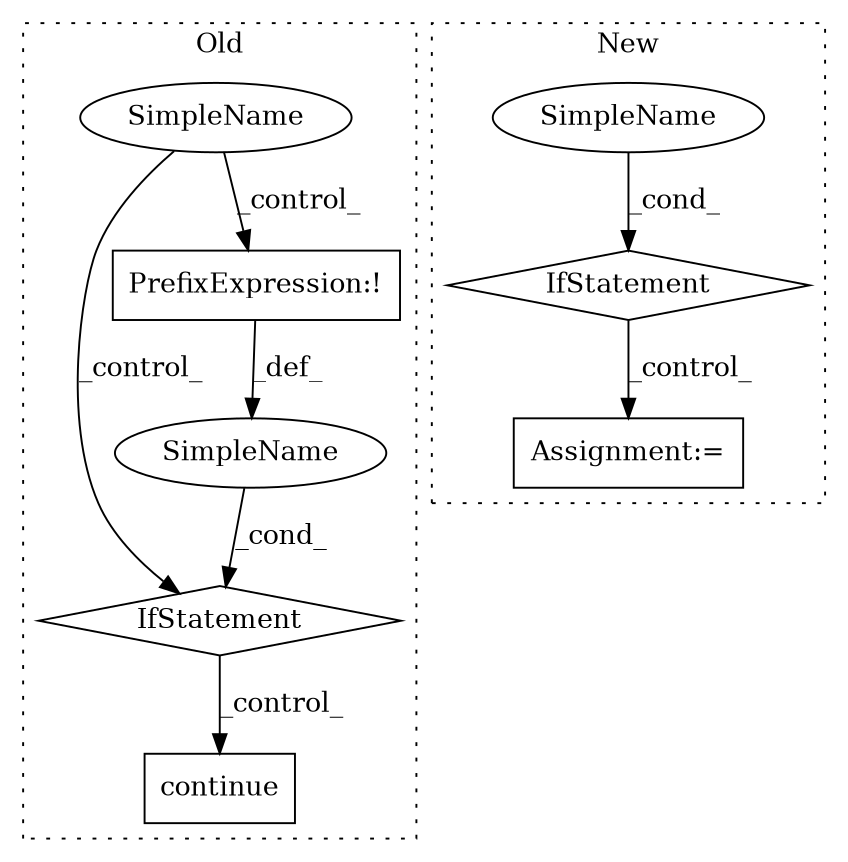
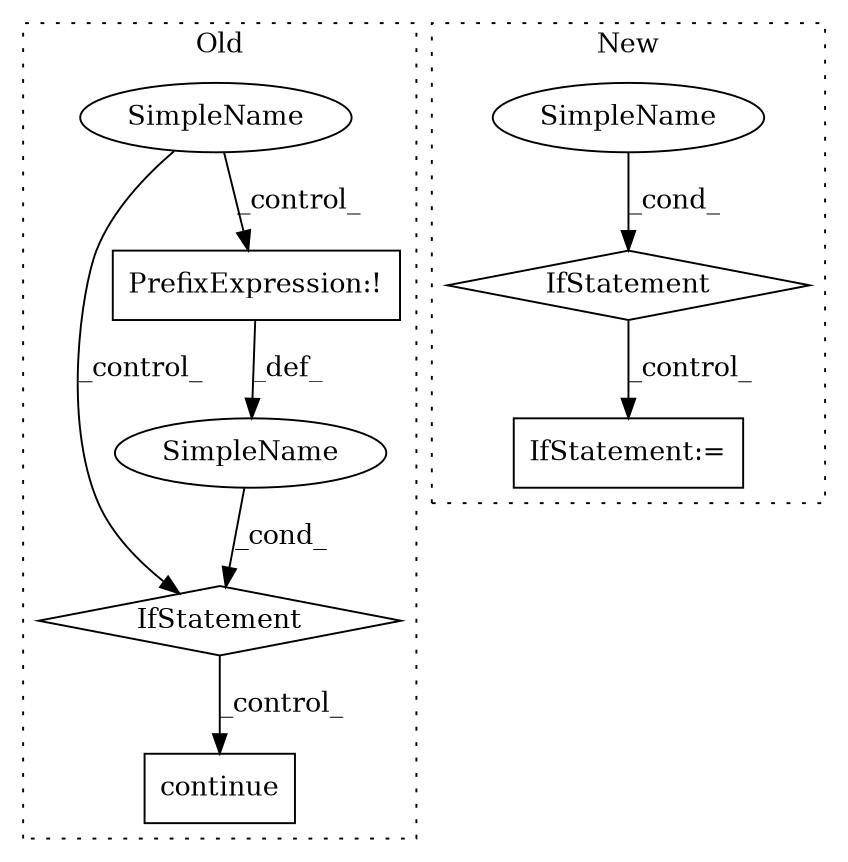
(628, 453) -> (628, 453)
